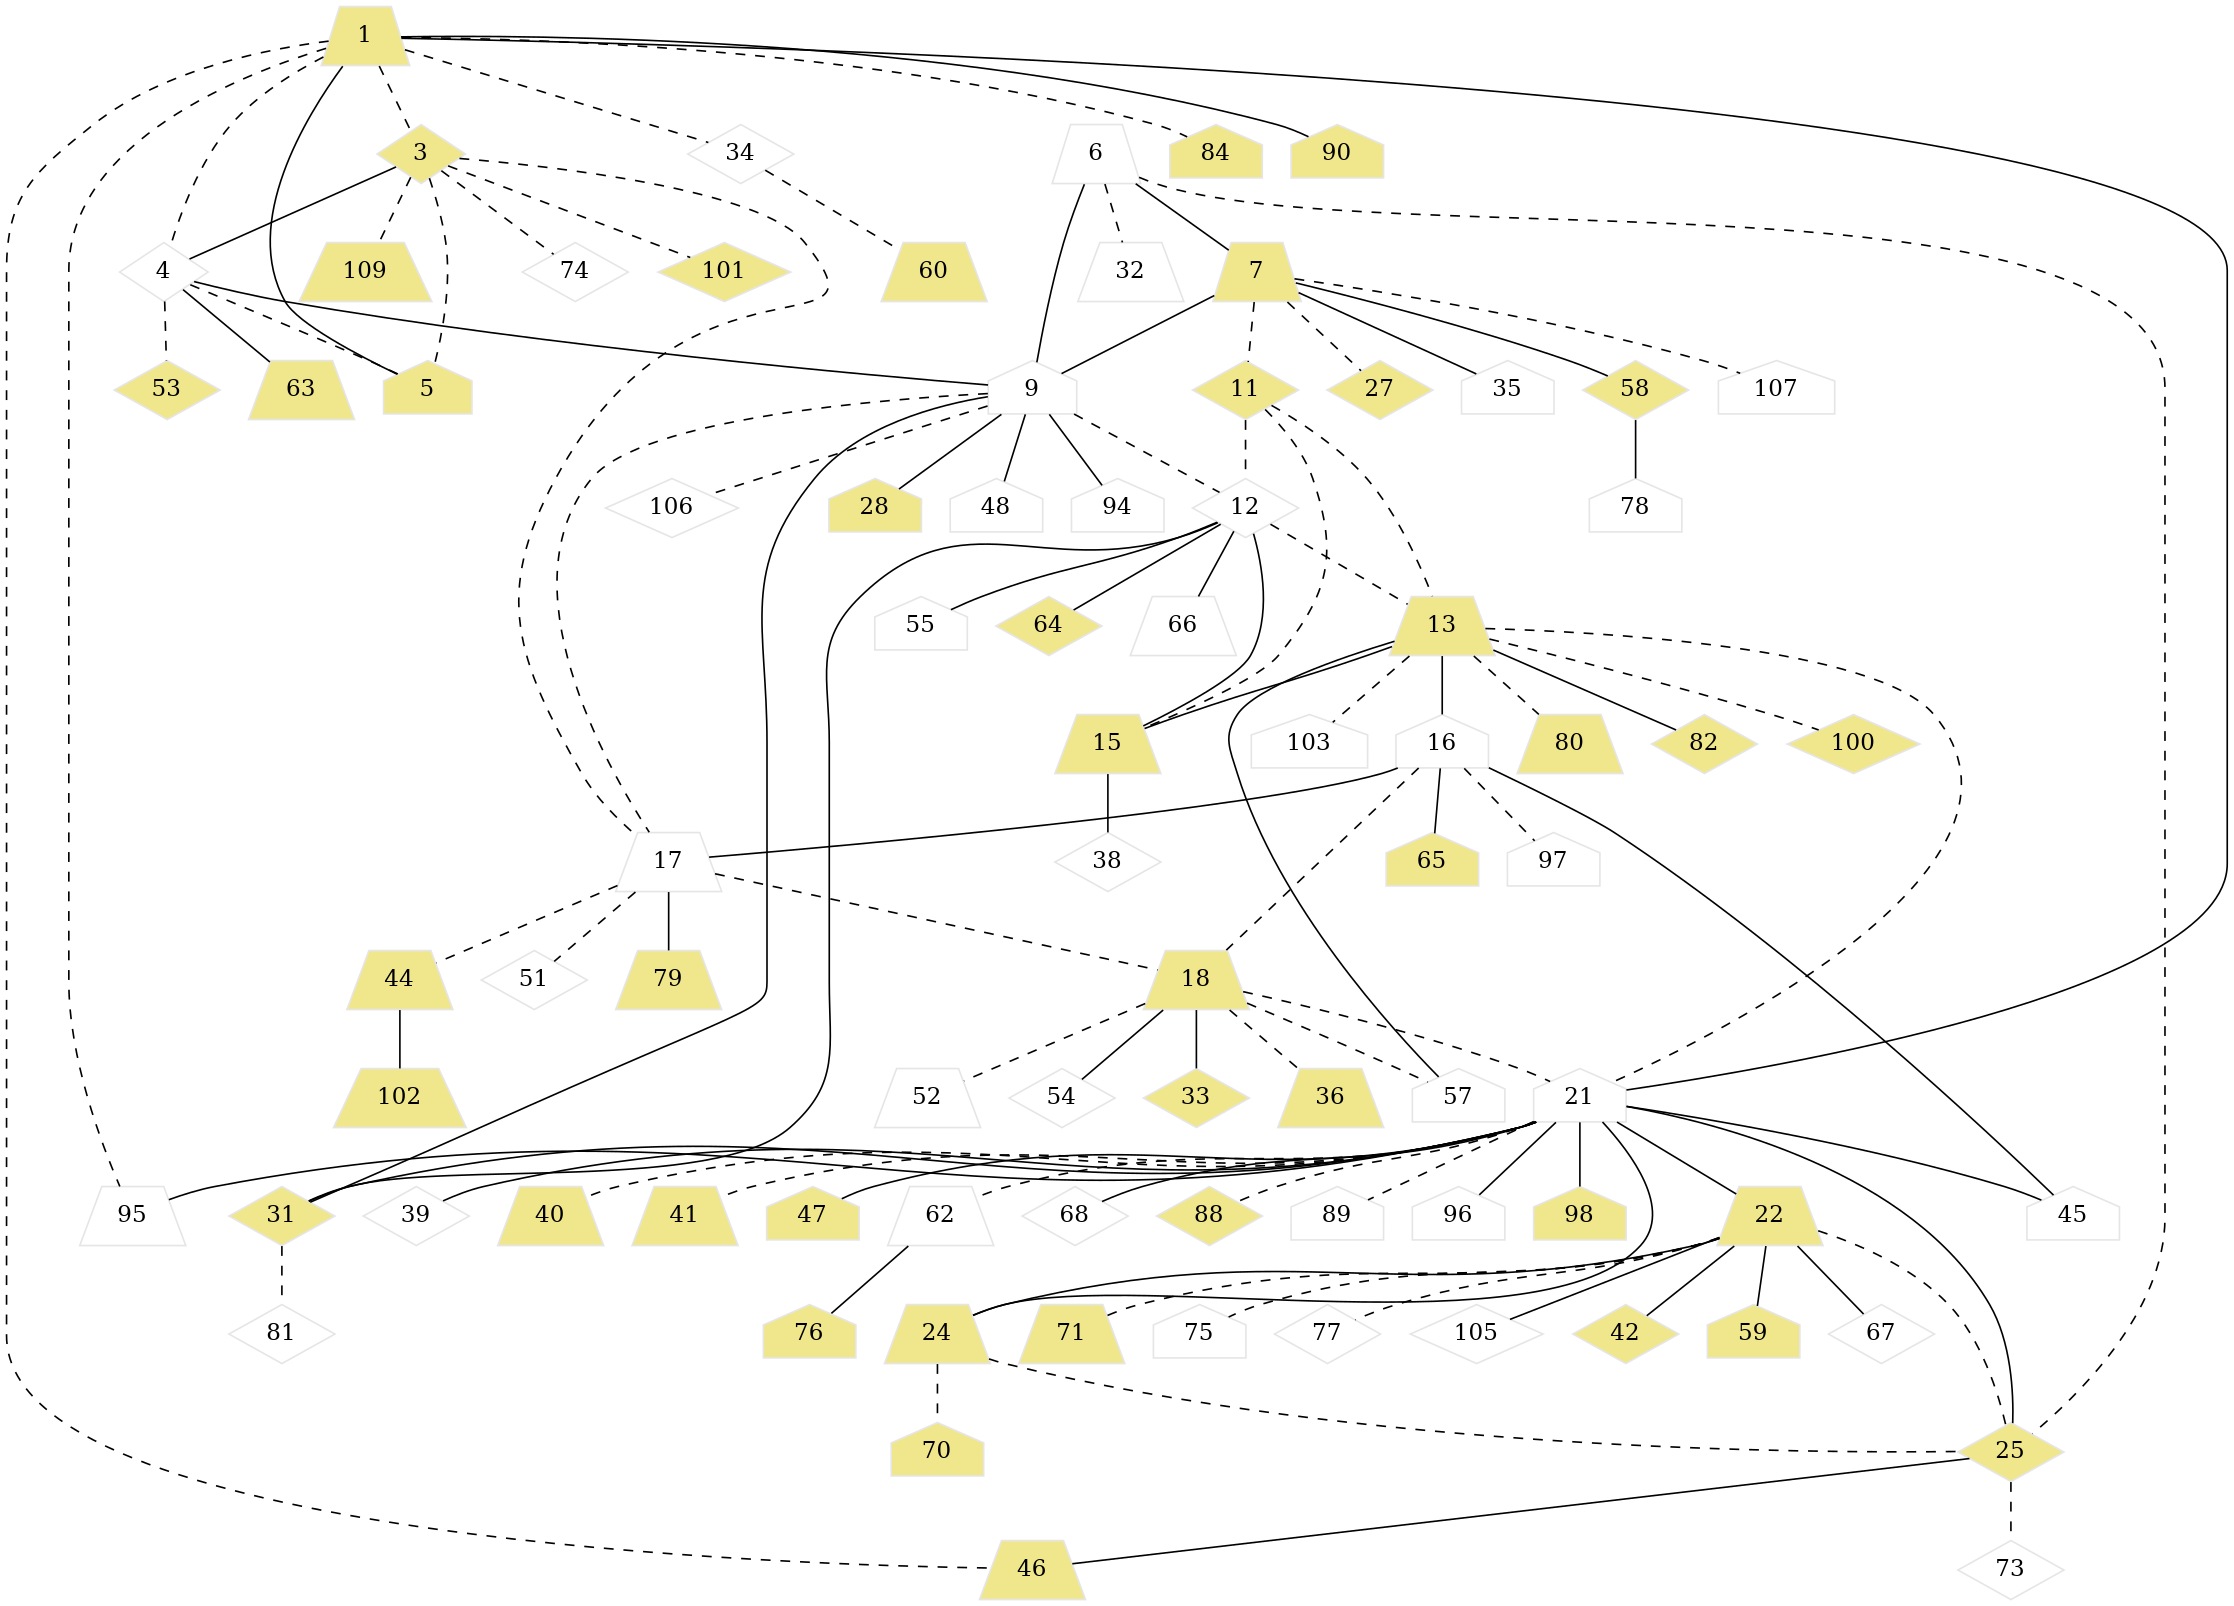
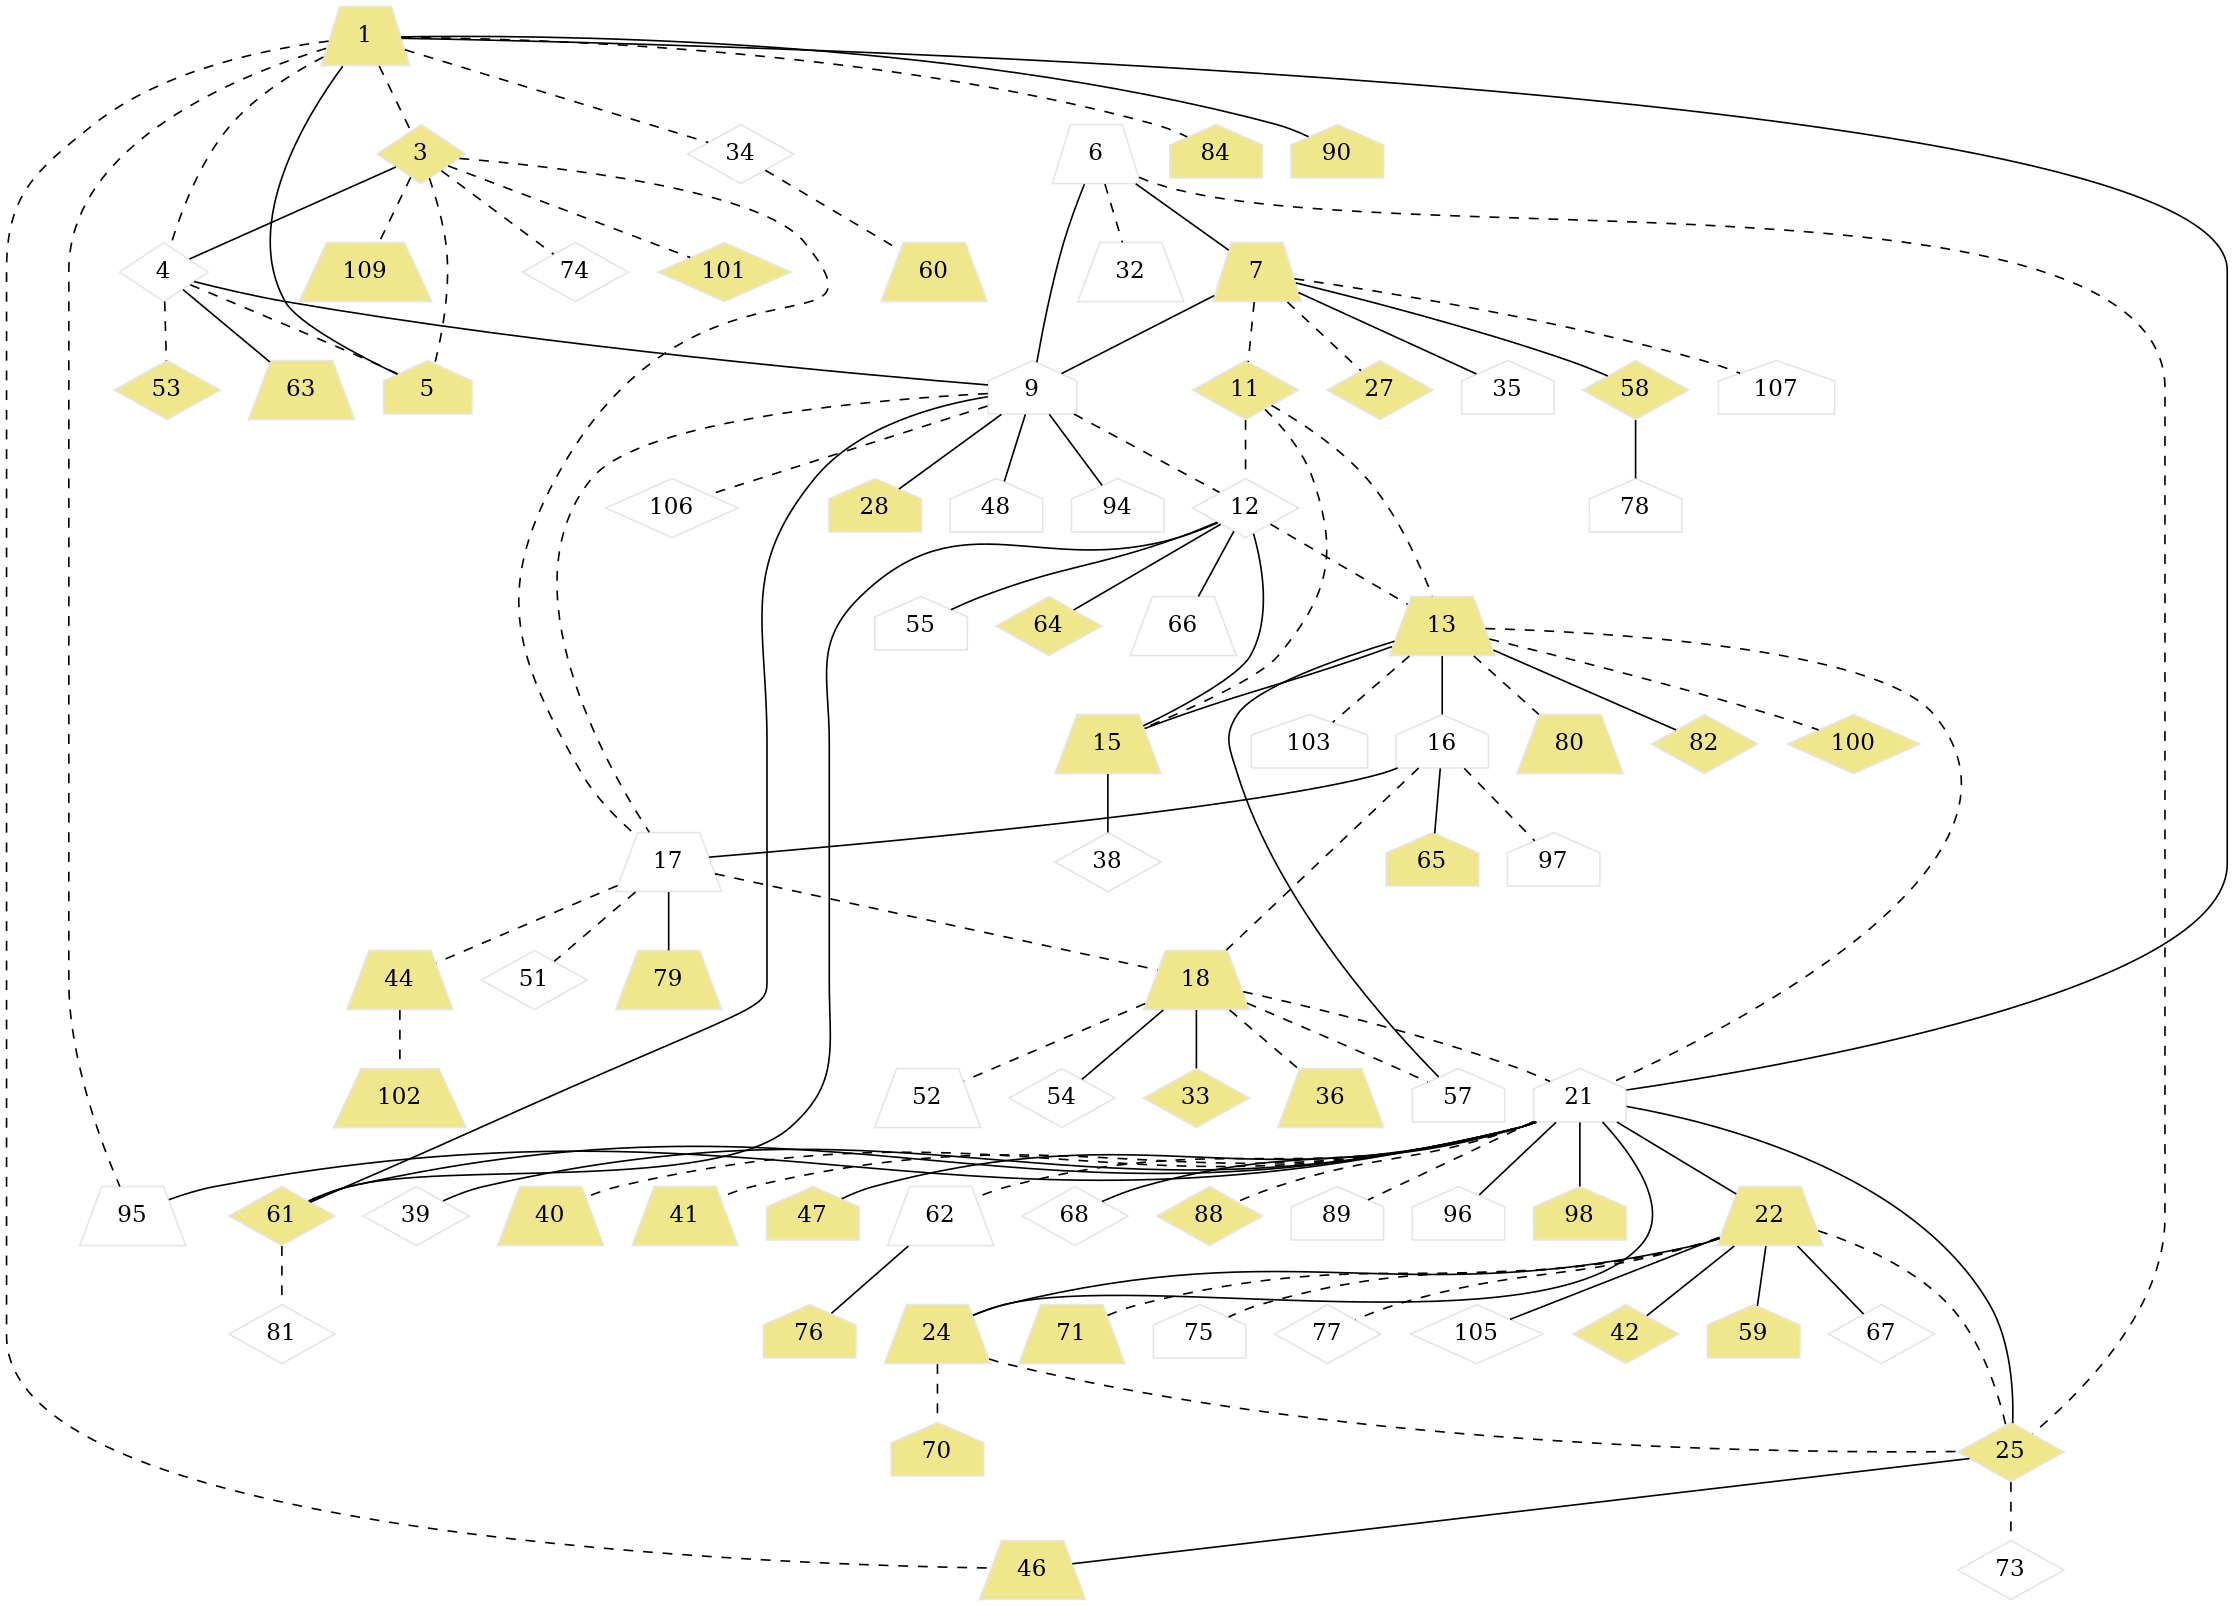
(400, 1039) -> (400, 1039)
(282, 1216) -> (282, 1216)
(2073, 1216) -> none
